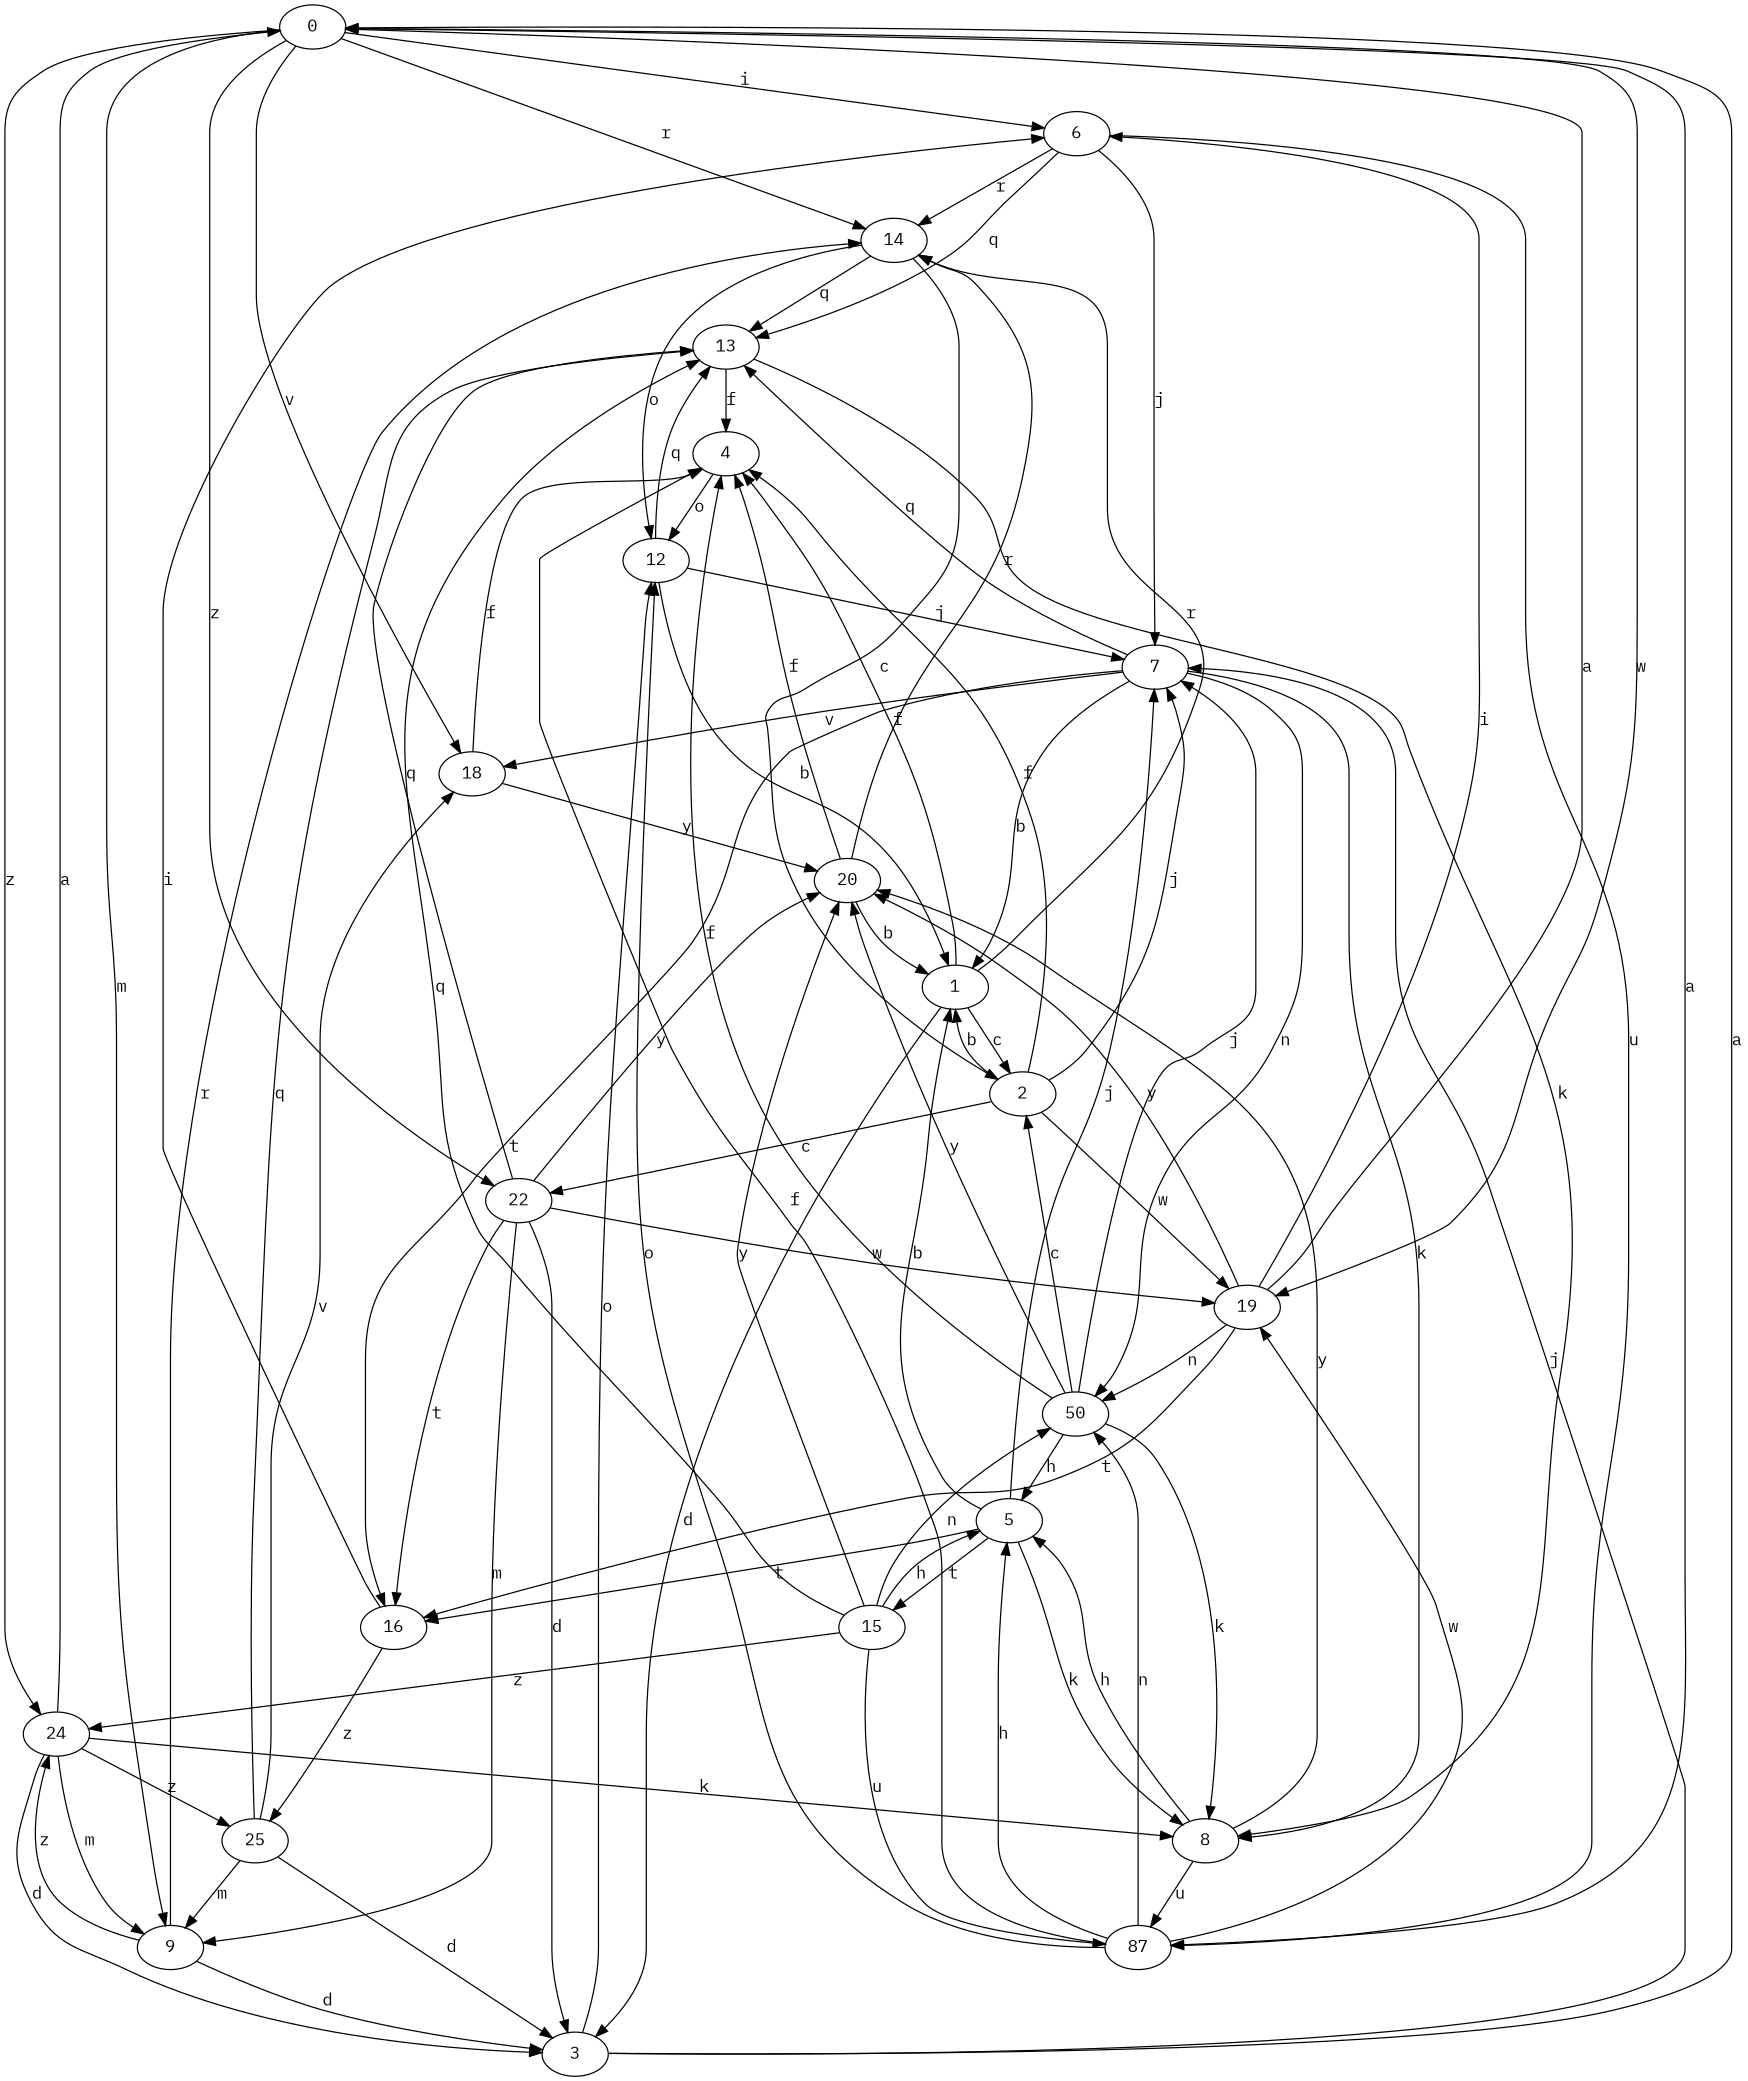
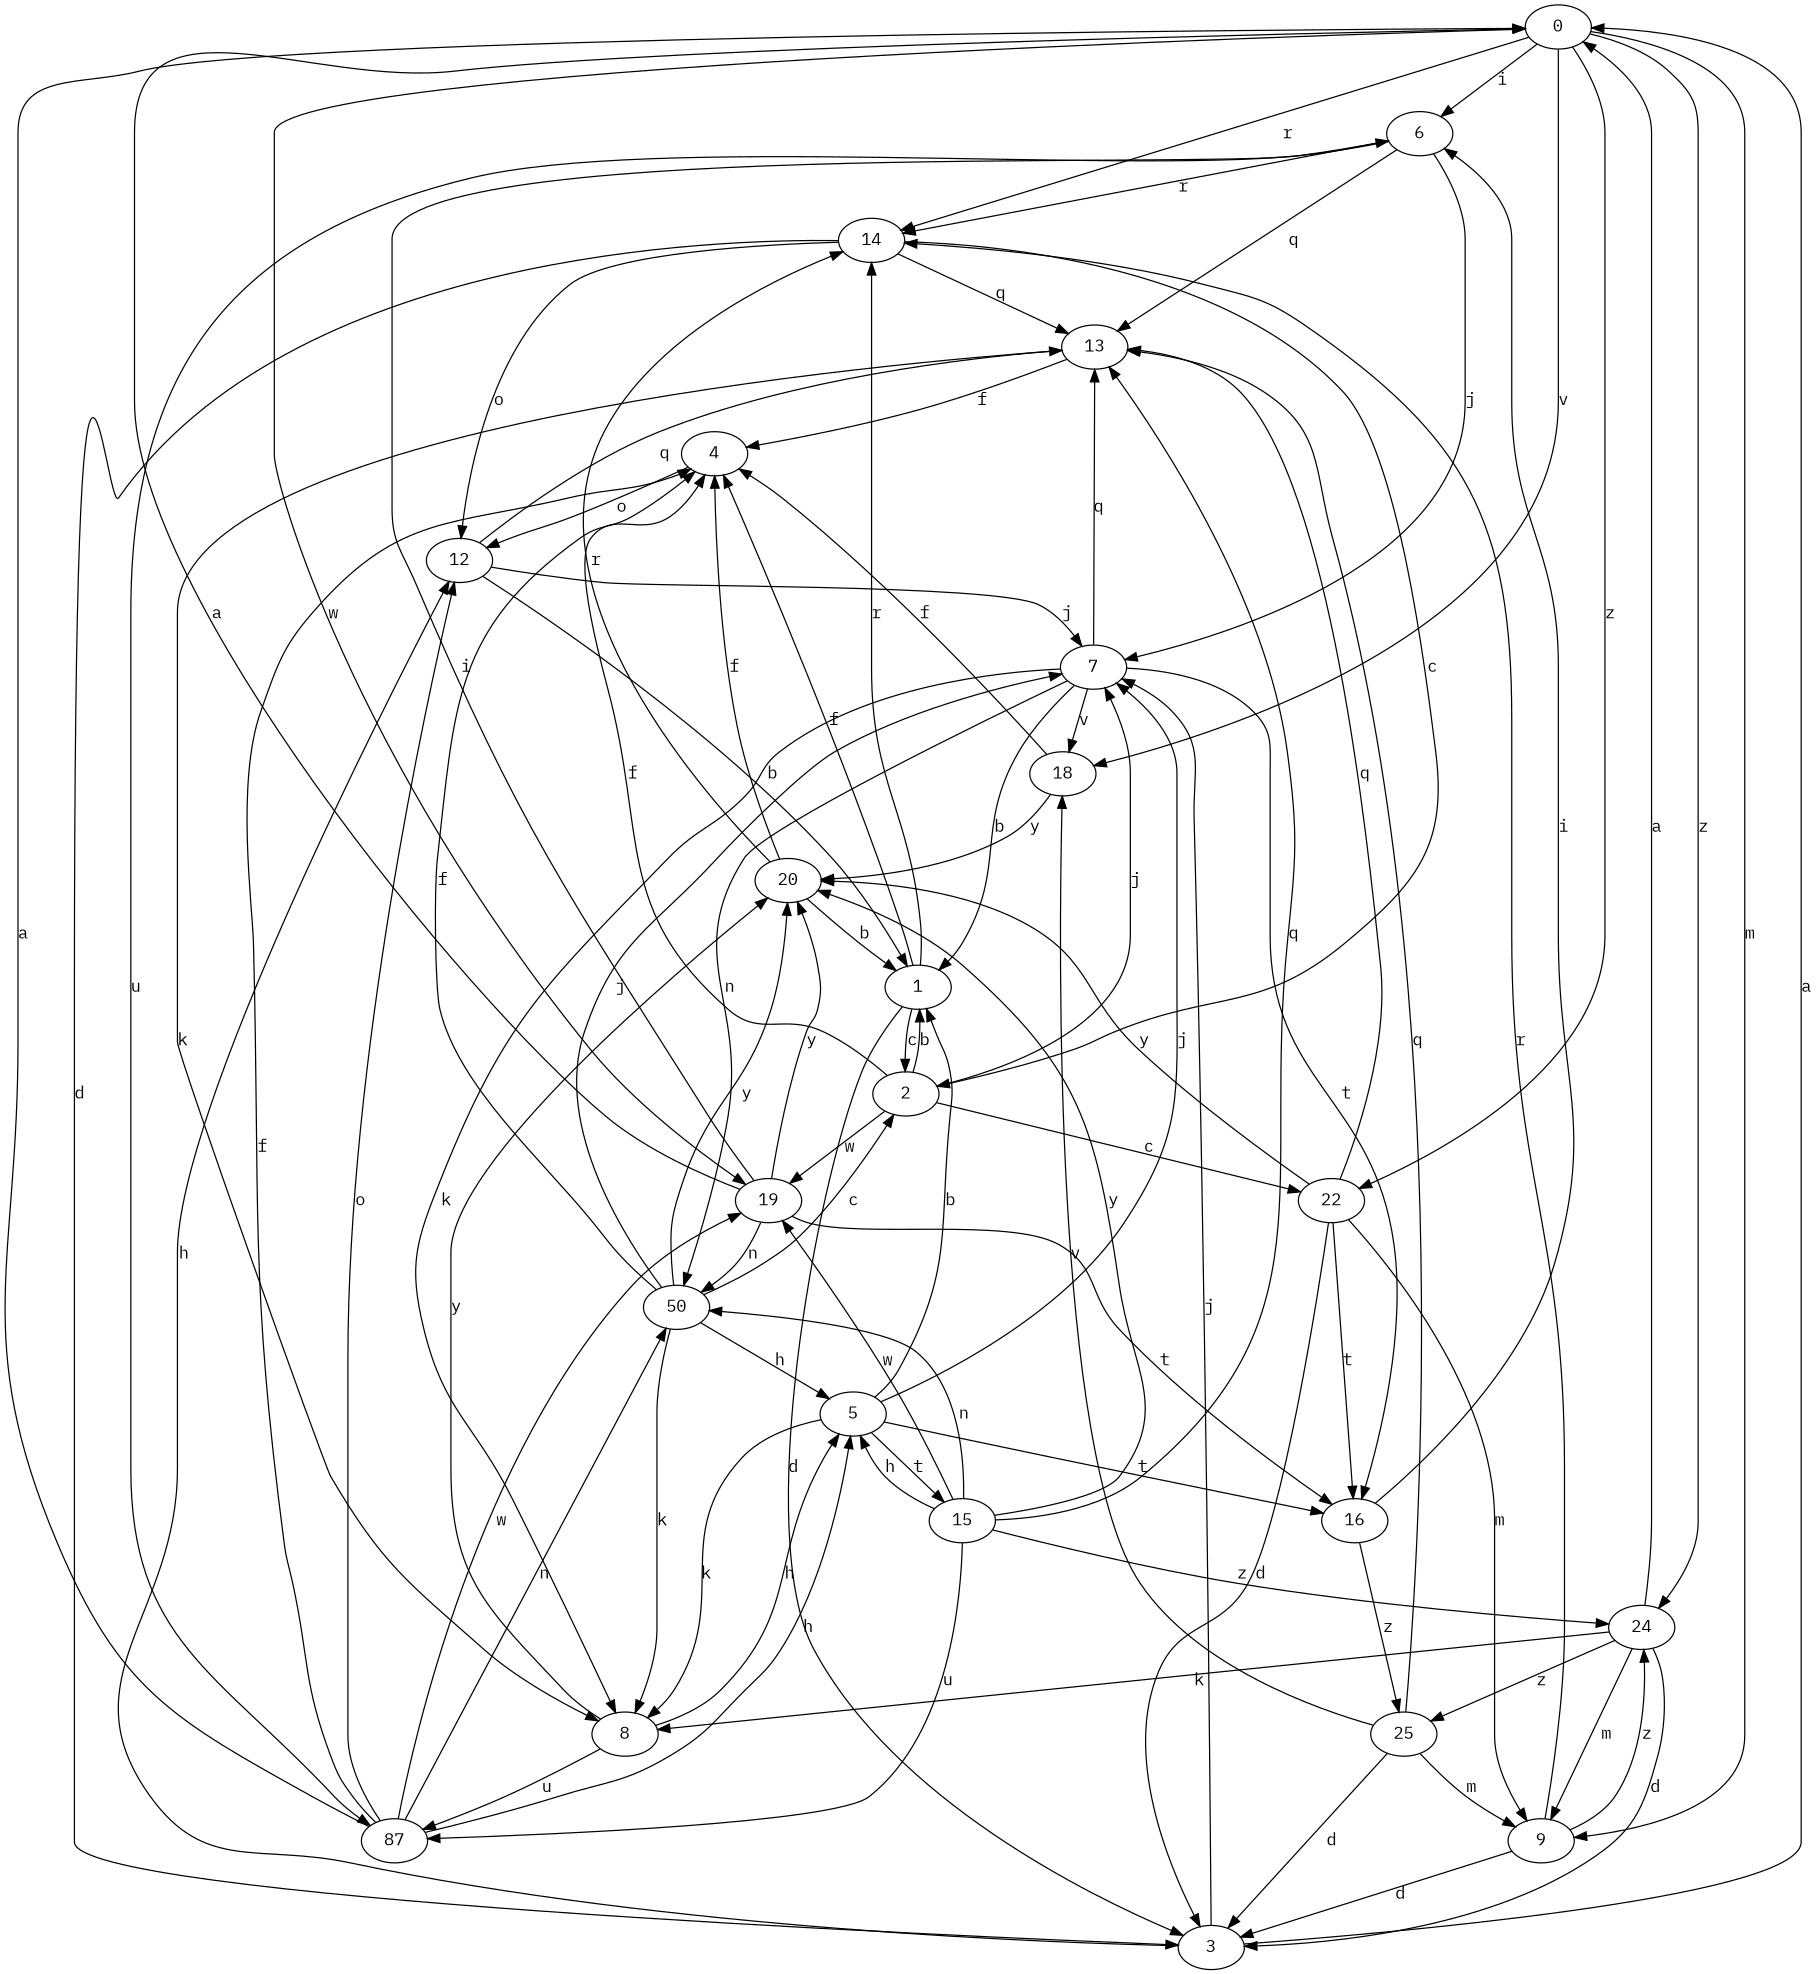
(1685, 546) -> (18, 296)
none -> (74, 1242)
(859, 1261) -> (878, 1361)
(608, 1307) -> (184, 1254)
